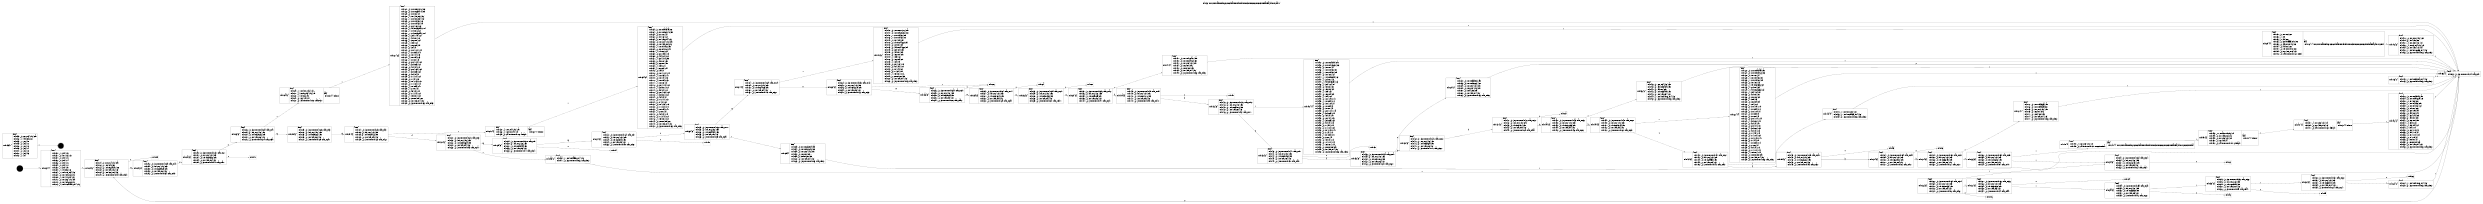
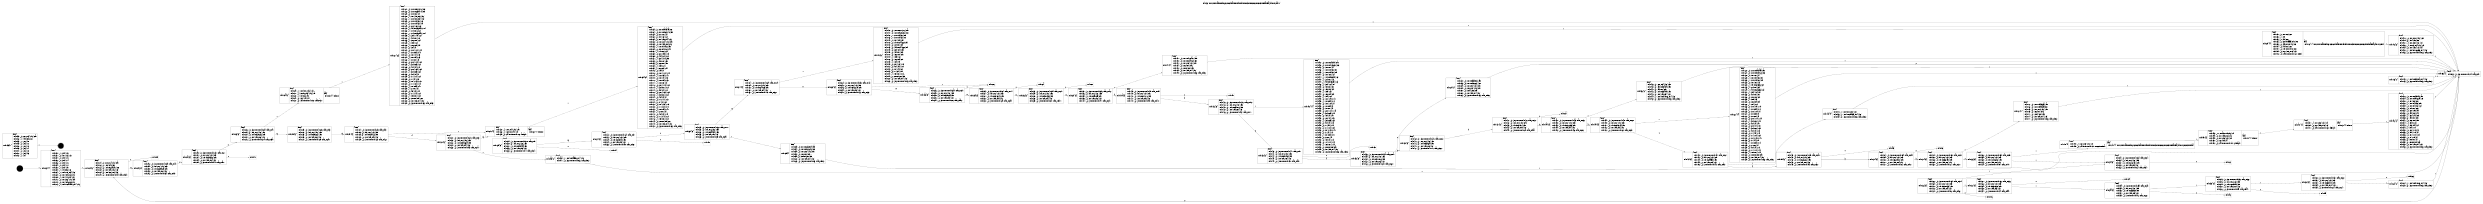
(486, 144) -> (484, 138)
